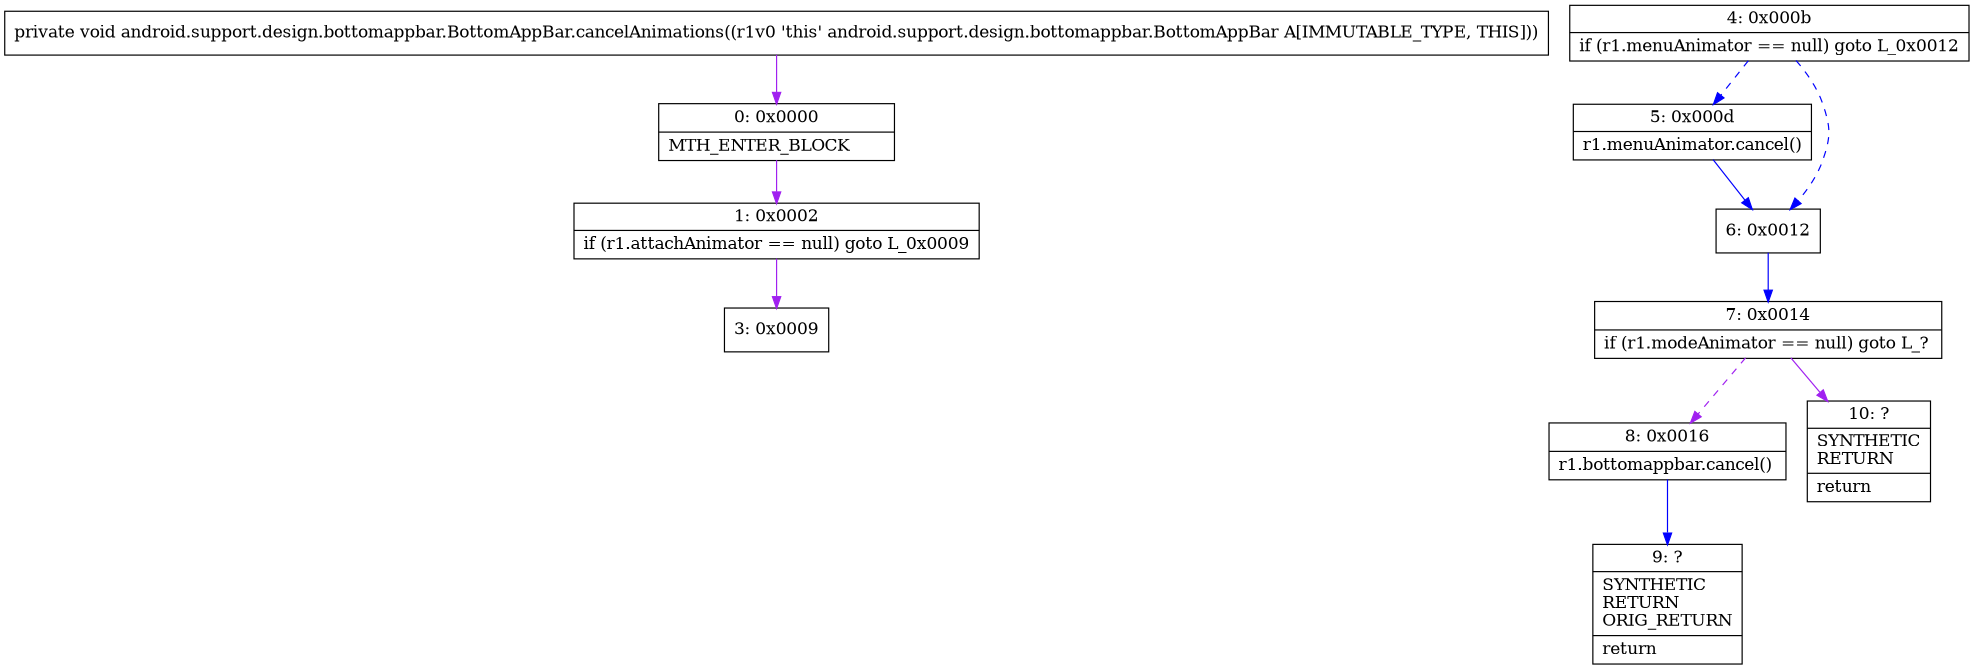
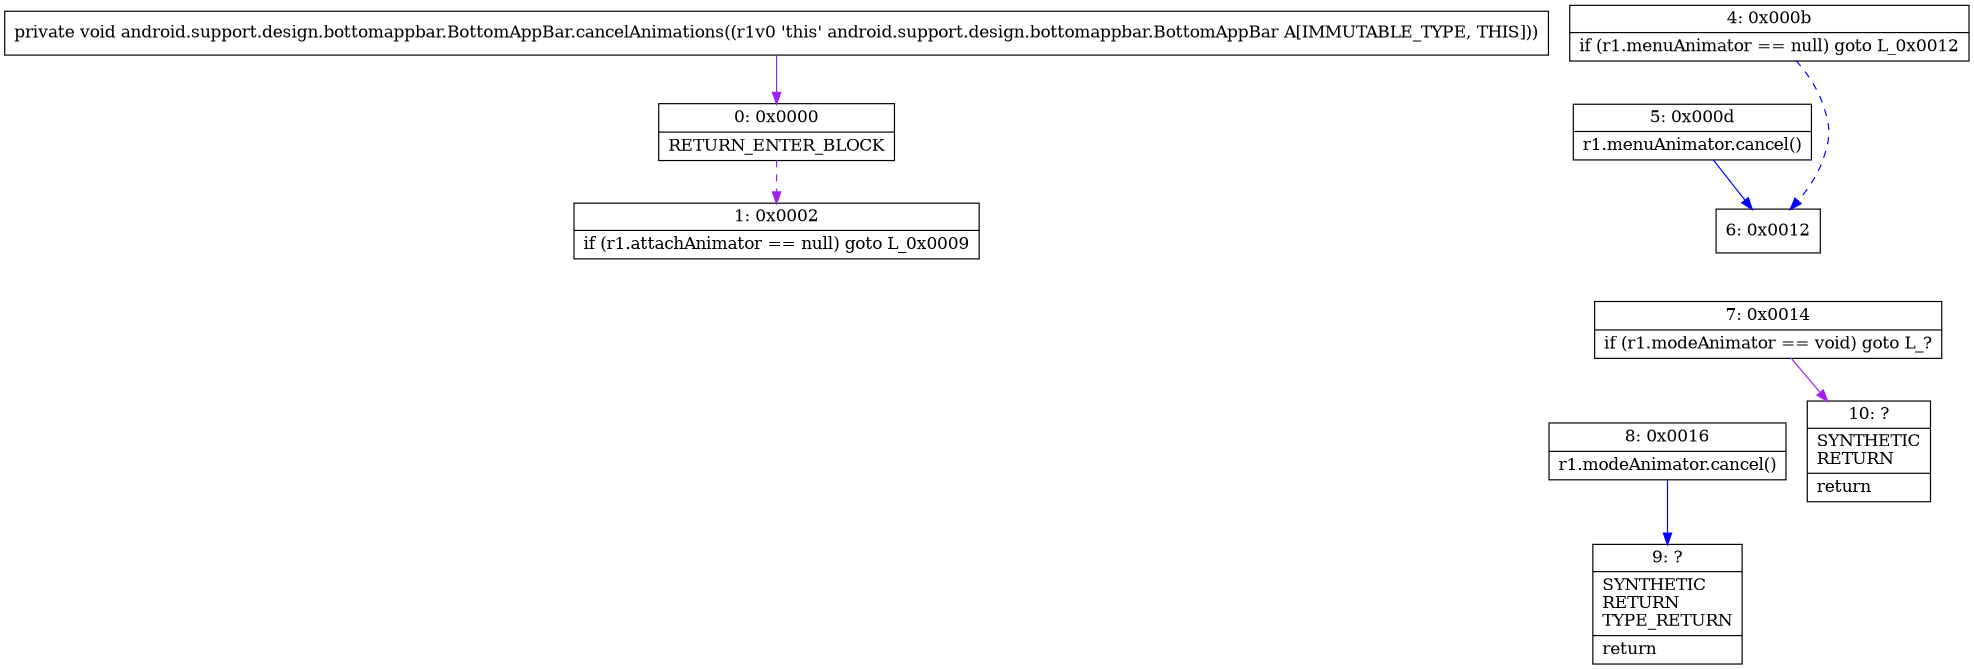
(1735, 78) -> none
(759, 146) -> (777, 146)
(777, 176) -> (777, 176)
(1768, 271) -> none
(777, 330) -> none
(1766, 344) -> (1768, 344)
(1722, 386) -> none
(1666, 465) -> (1667, 465)
(1667, 621) -> (1667, 621)
